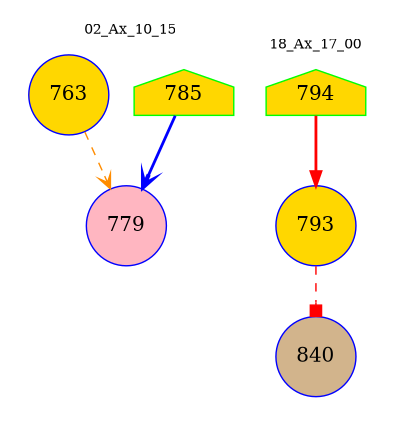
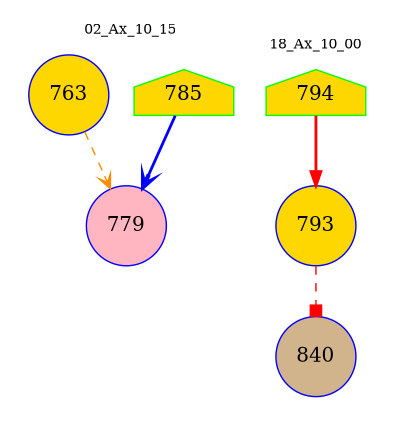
(316, 45) -> (316, 45)
